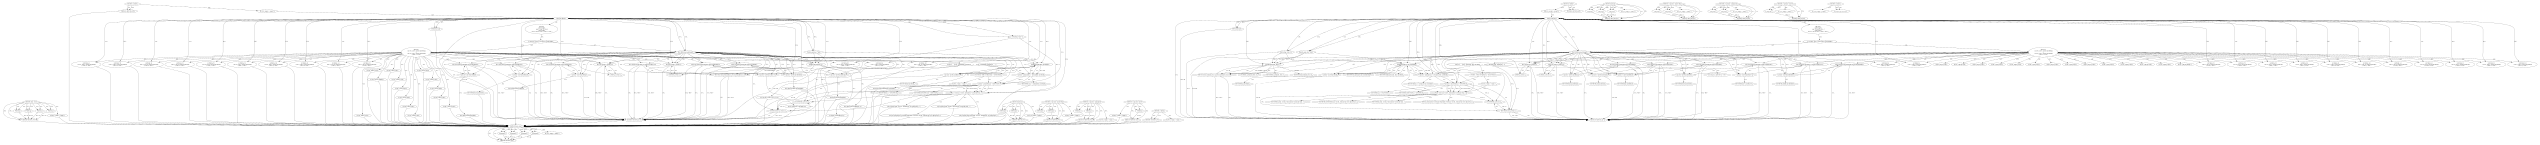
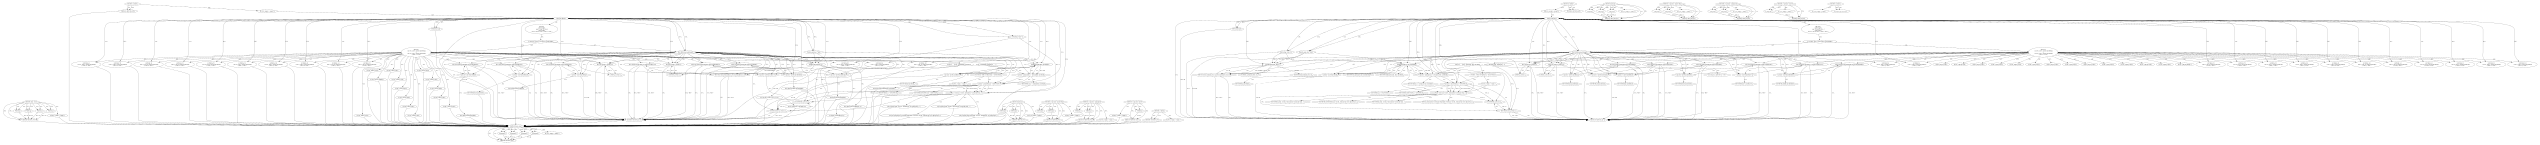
(1275, 75) -> none
